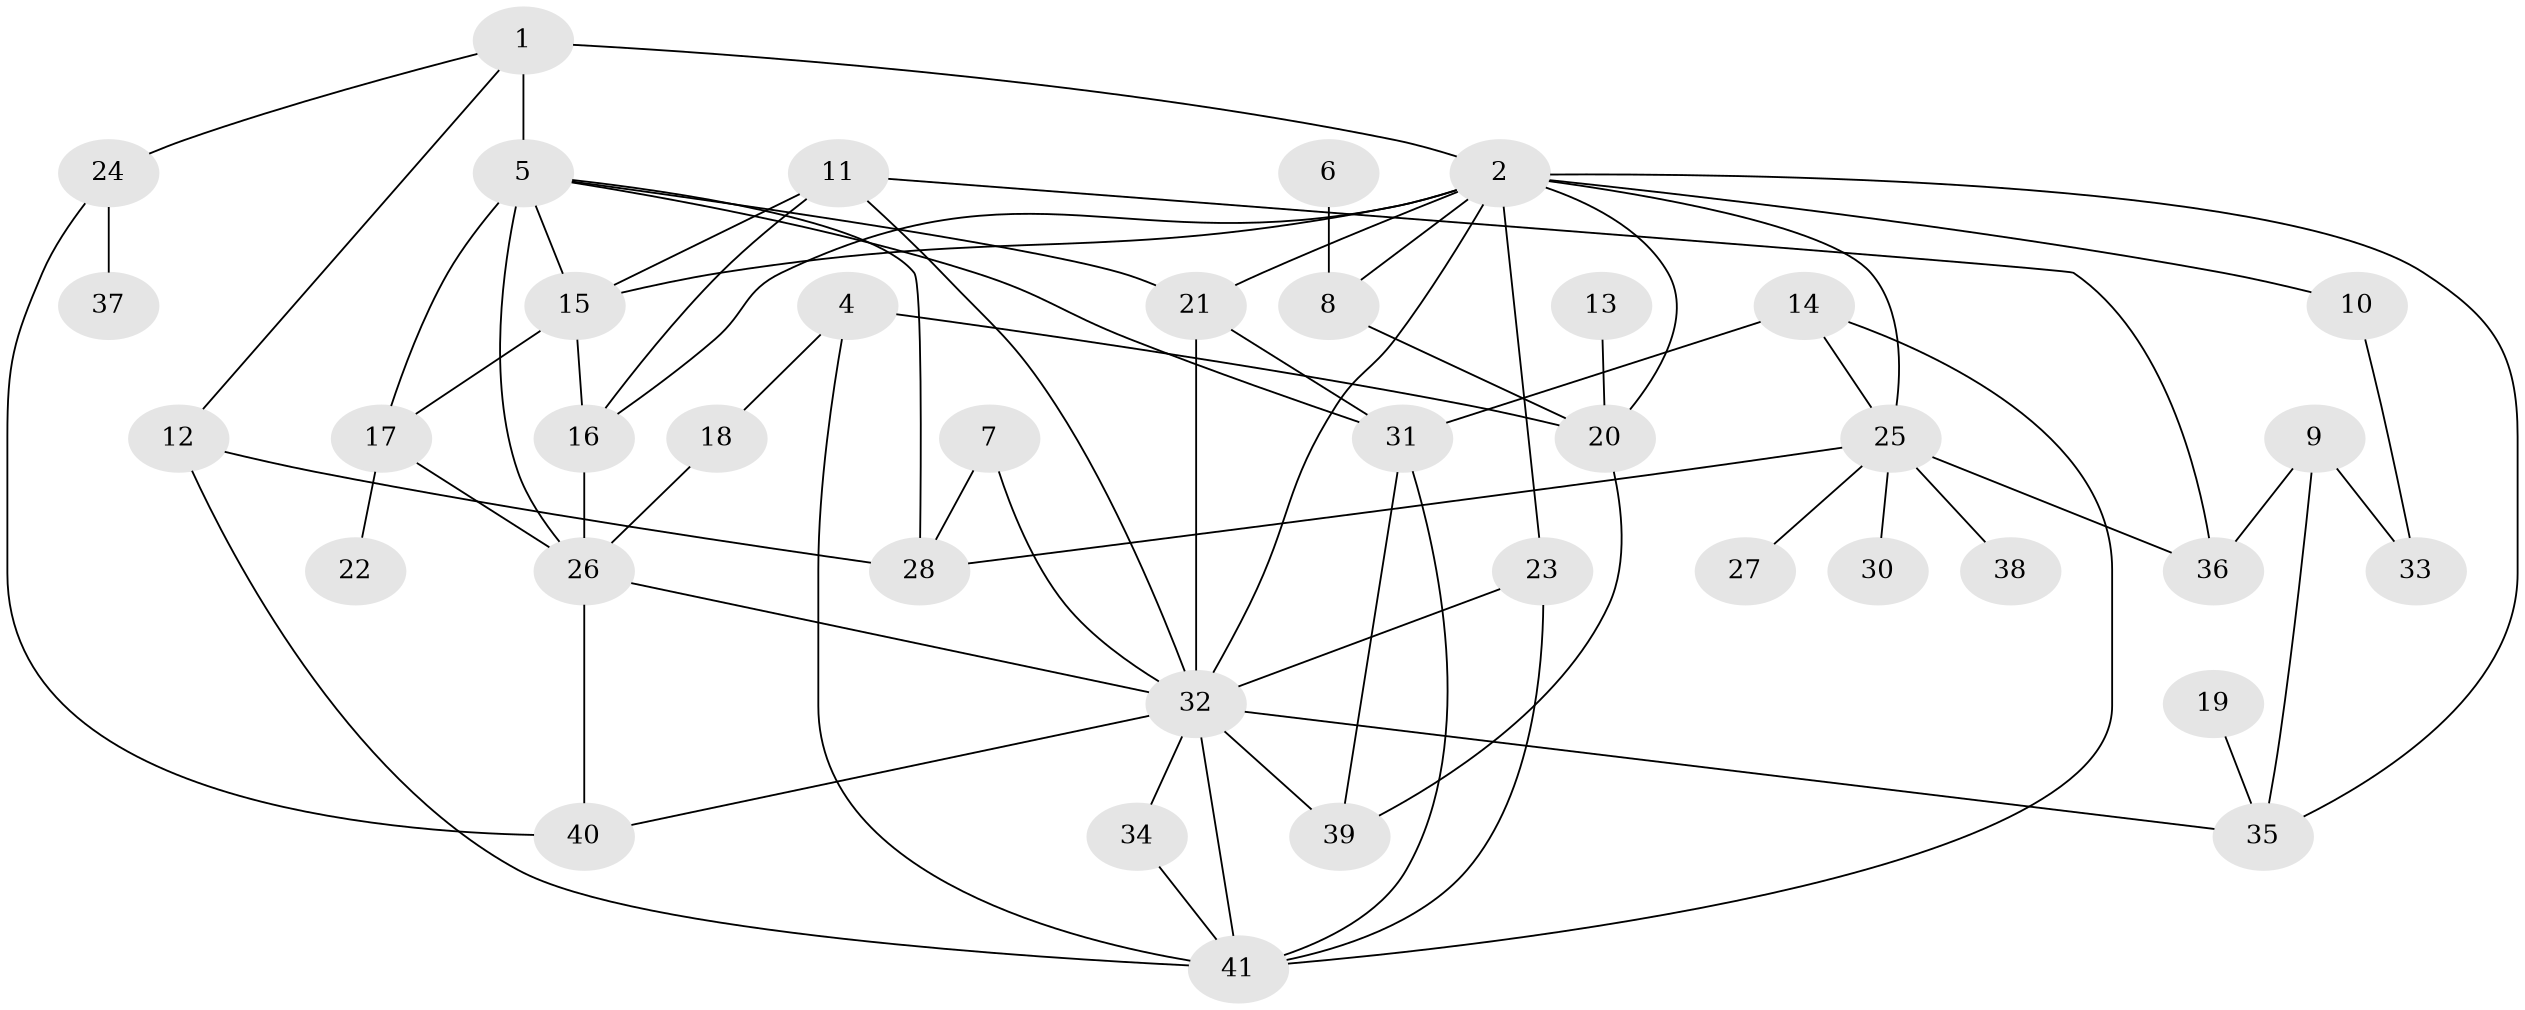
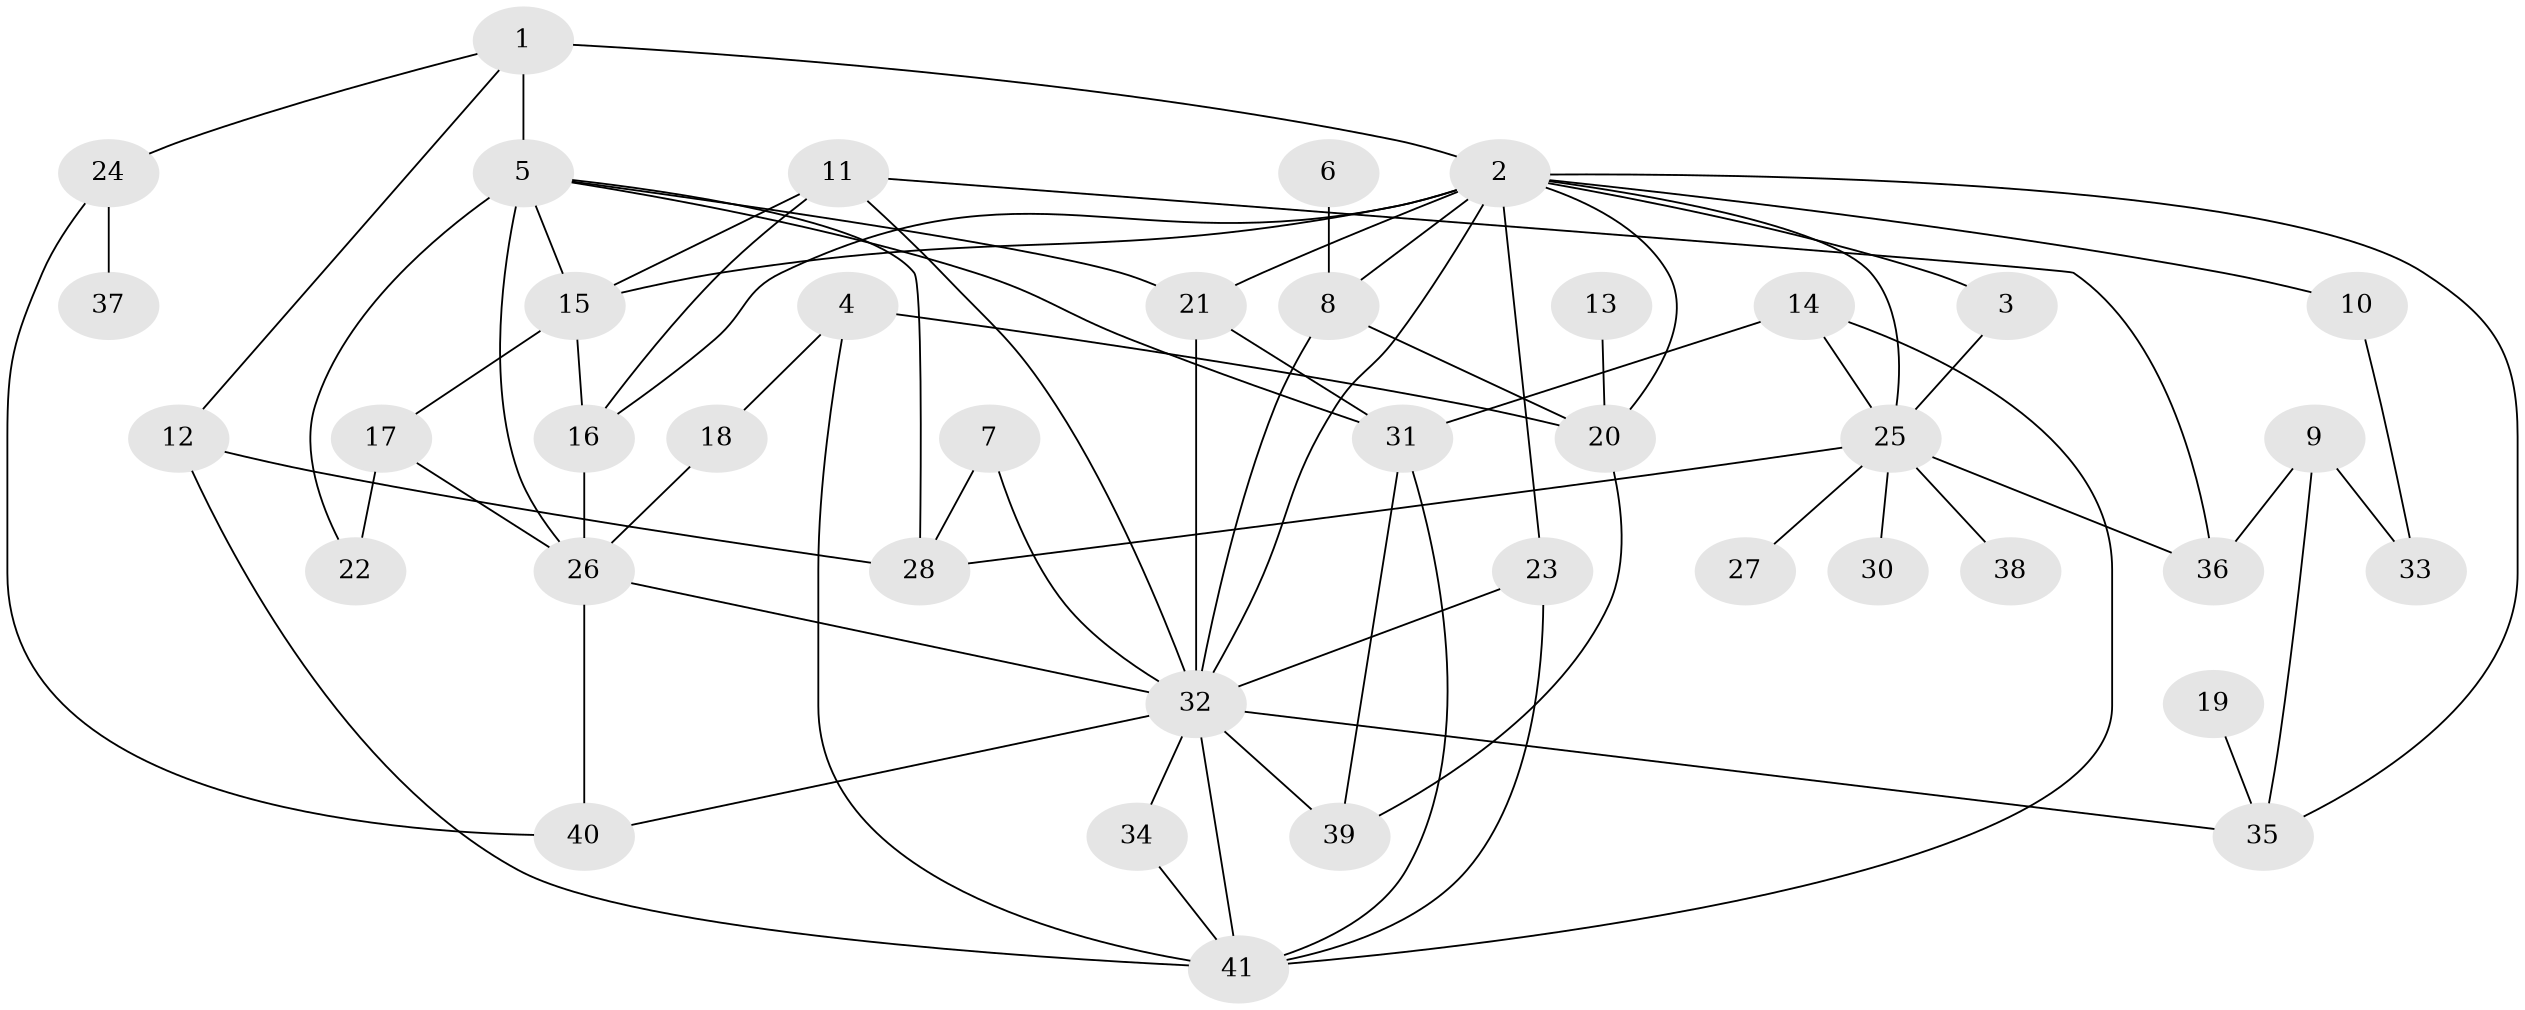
(434, 299) -> (344, 344)
none -> (2007, 306)
none -> (1243, 500)
